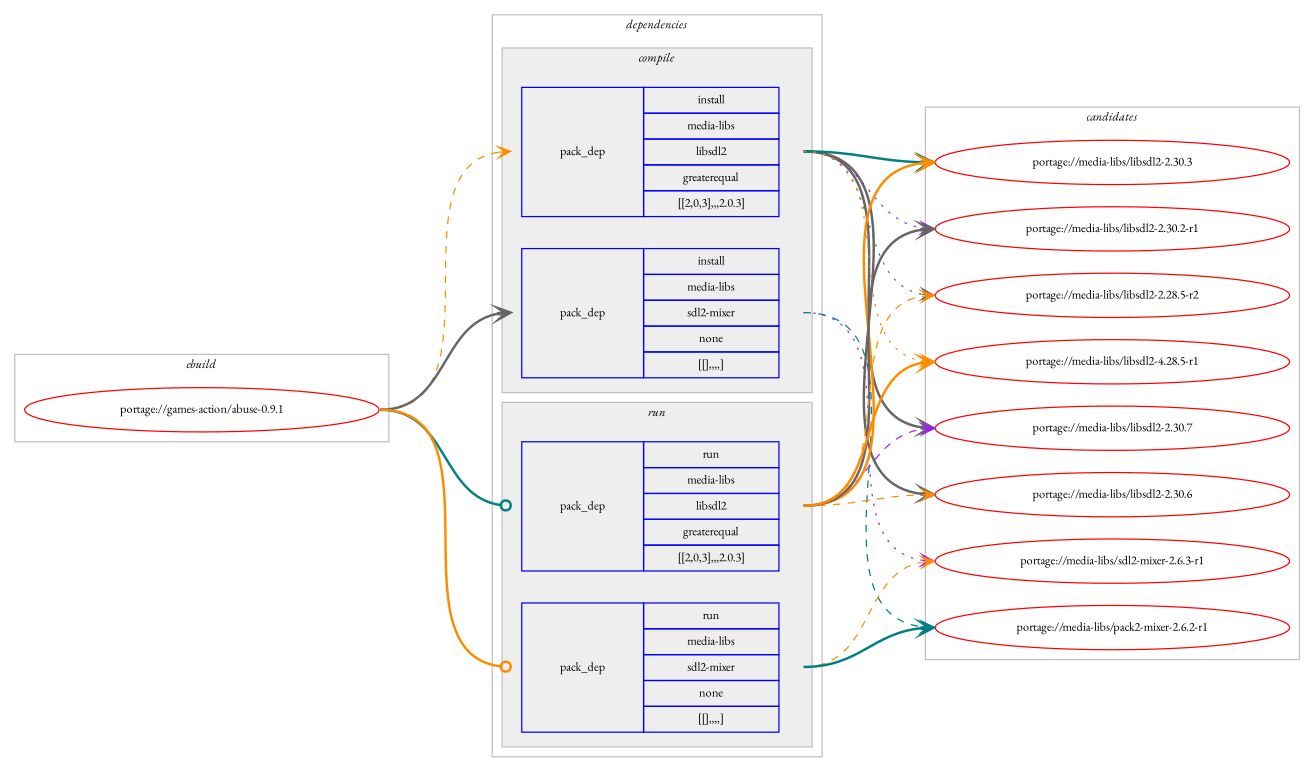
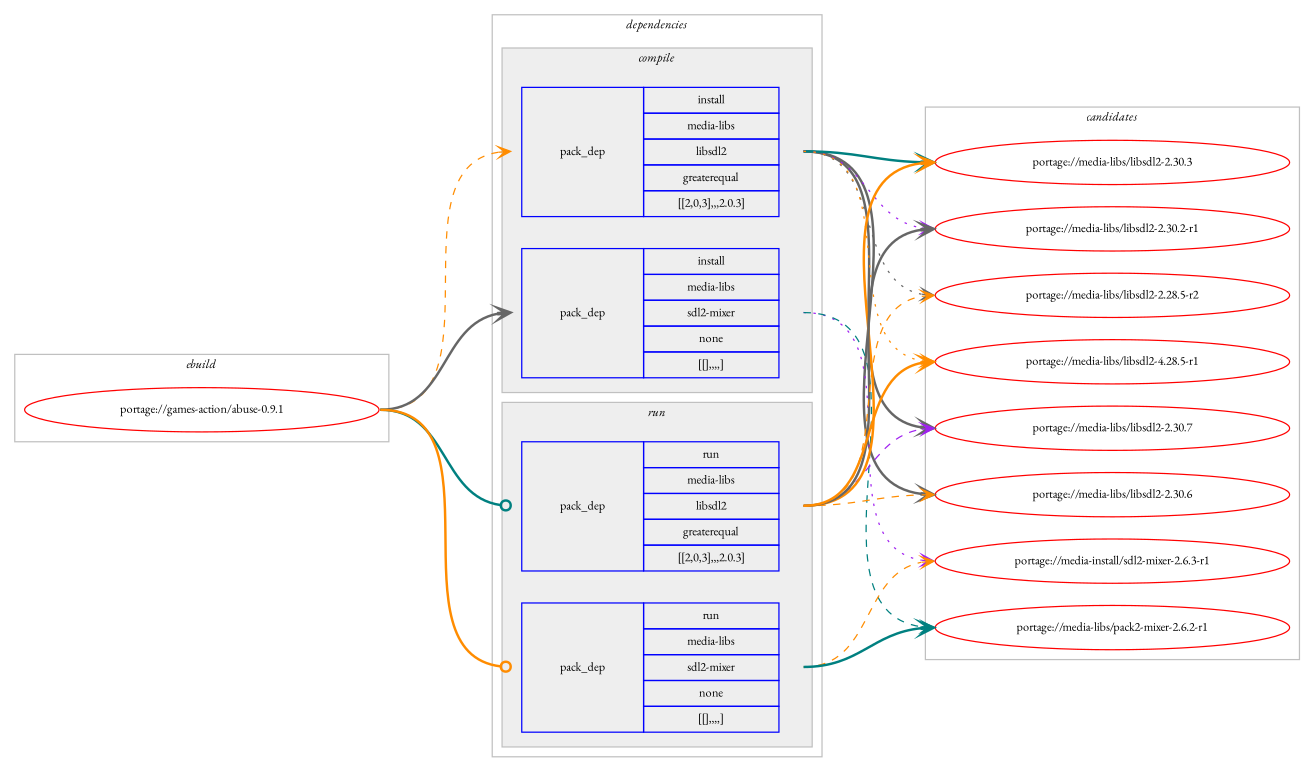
(1112, 561) -> (1112, 561)
